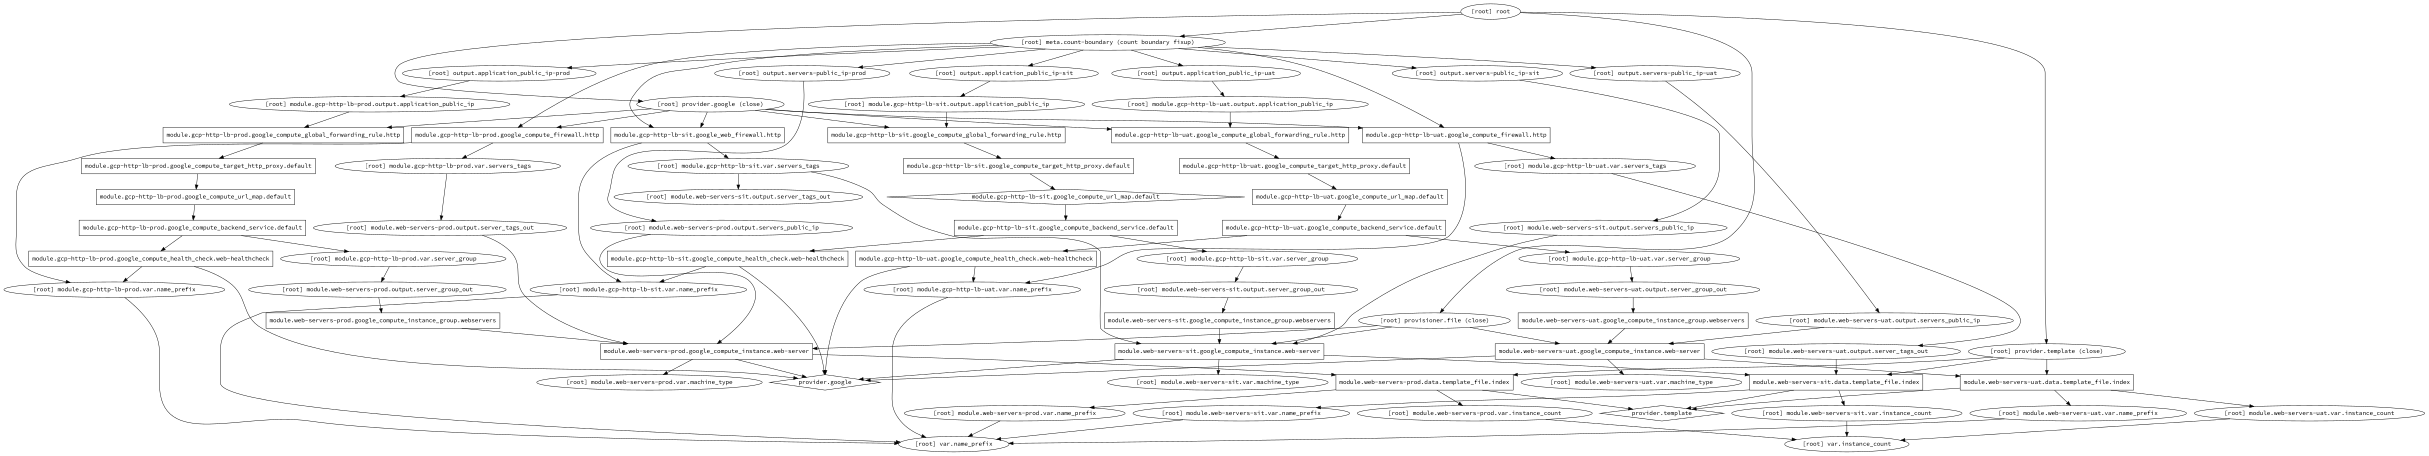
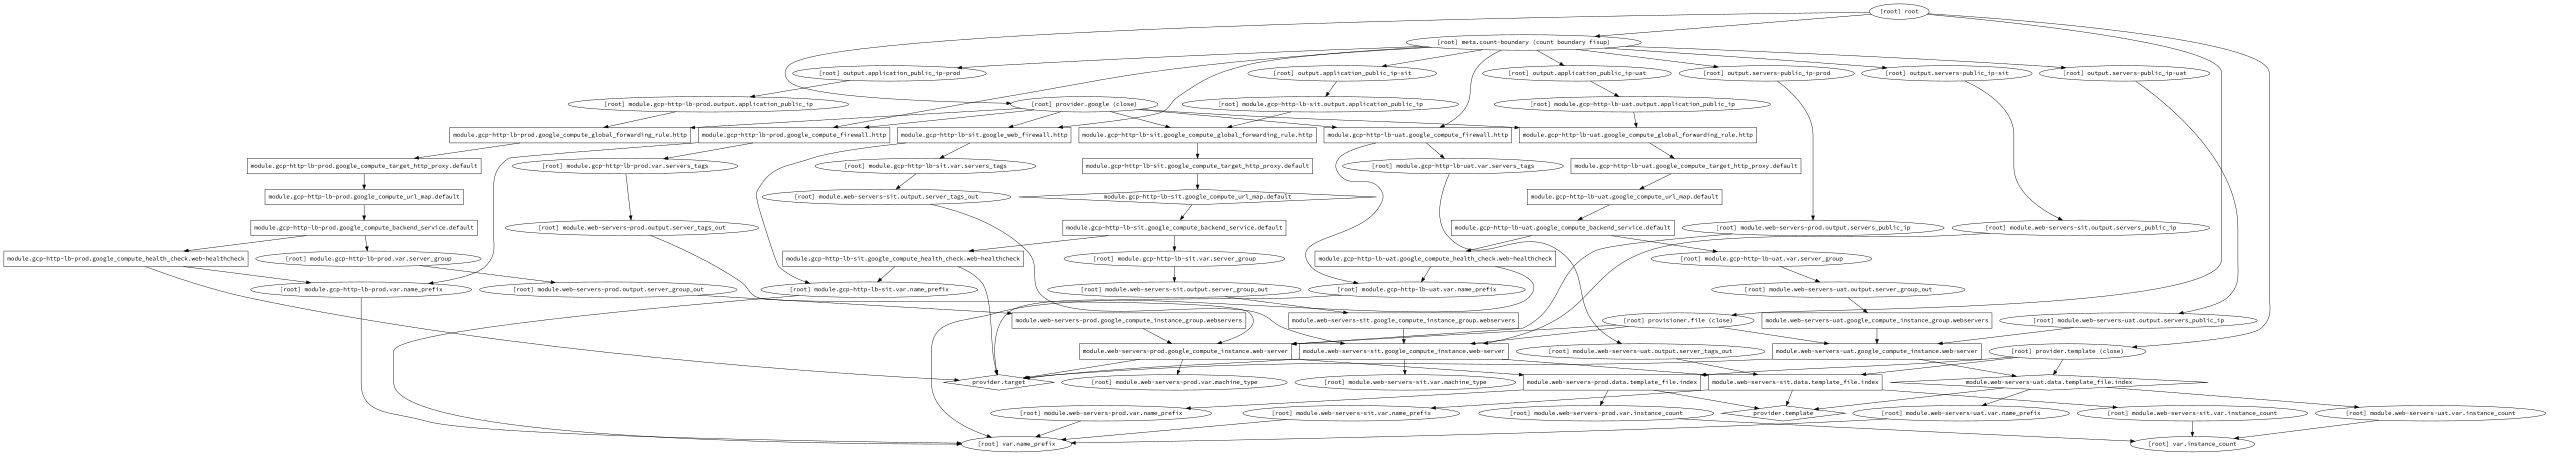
(1007, 238) -> (1114, 311)
(825, 382) -> (999, 382)
(1631, 382) -> none
(2047, 382) -> (2049, 382)
